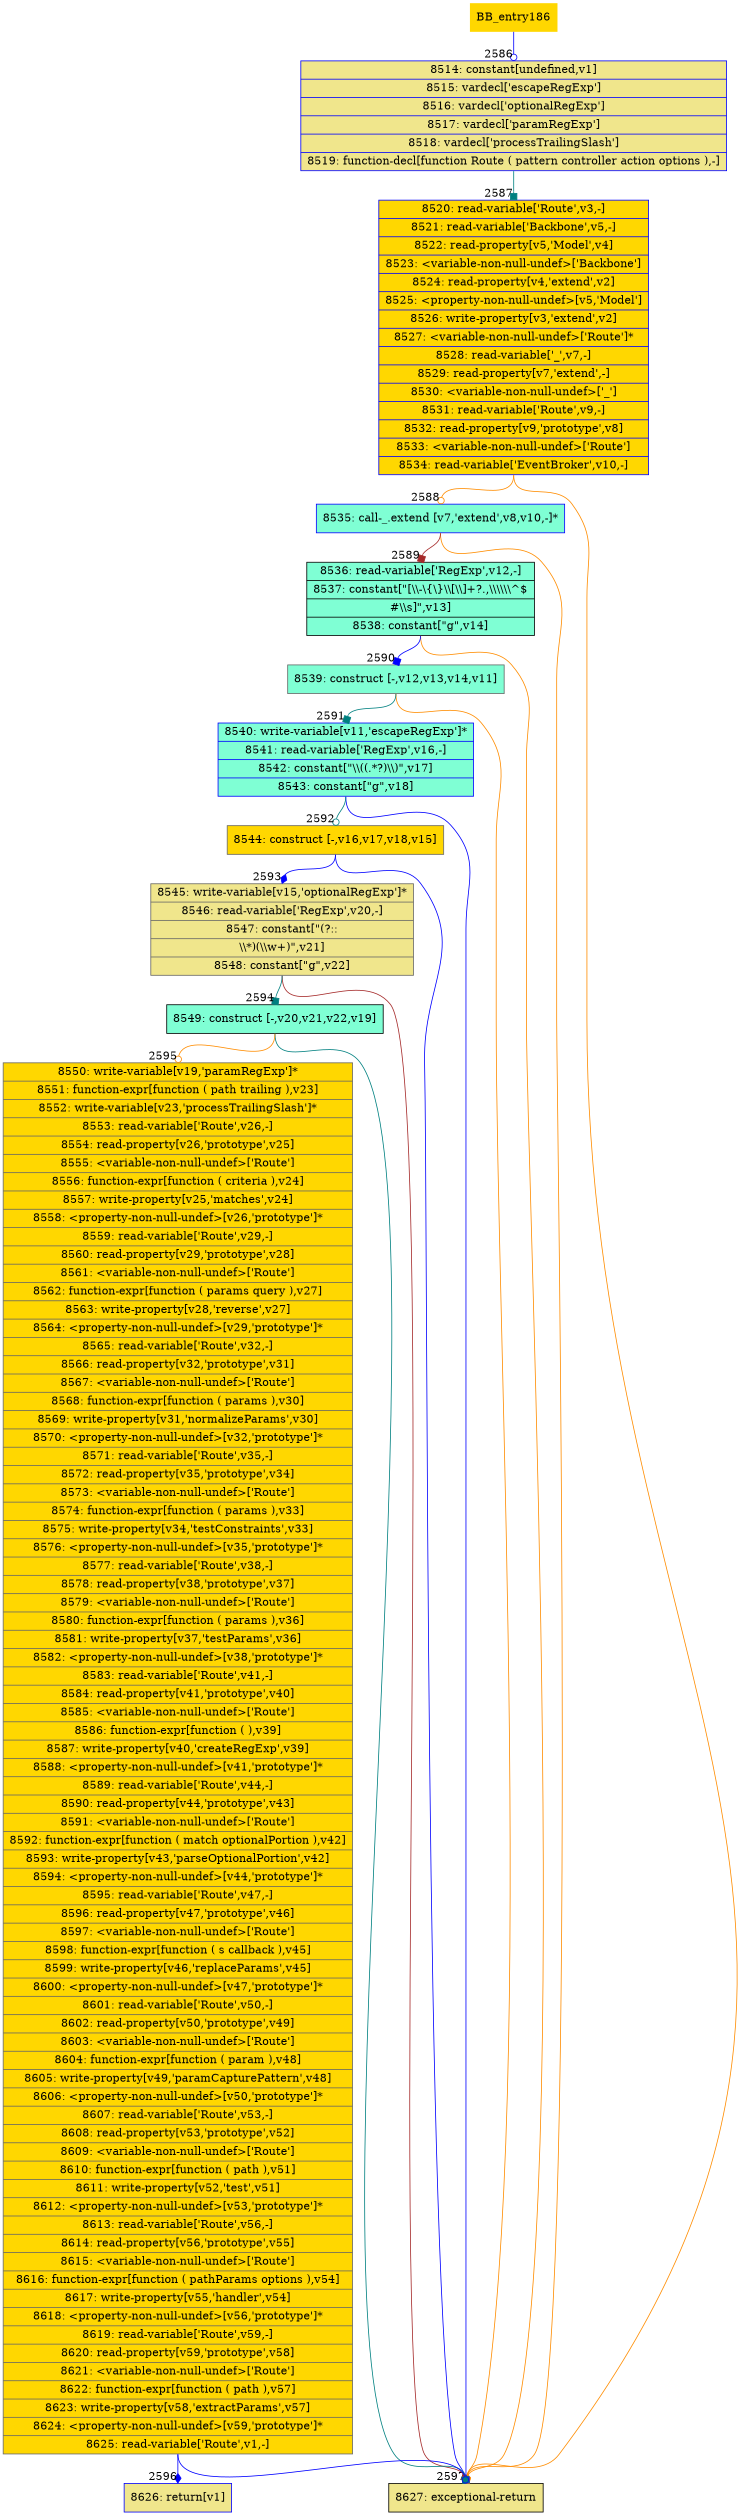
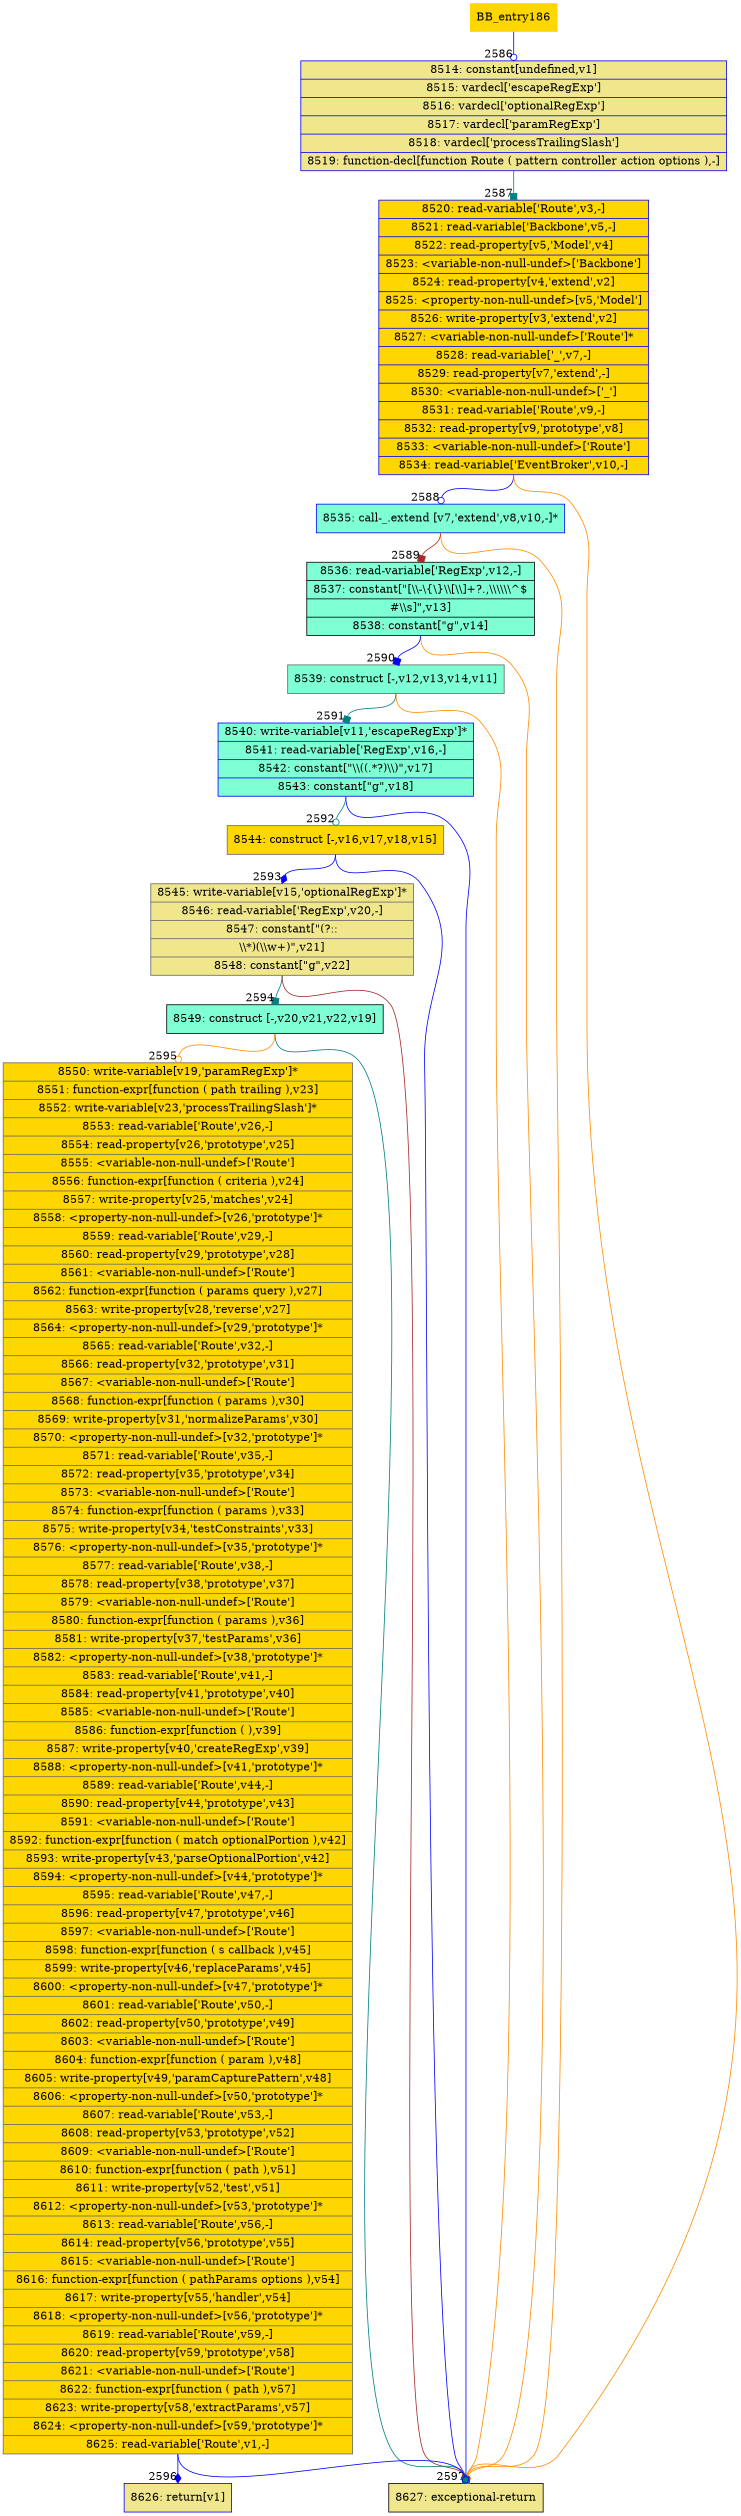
(480, 490) -> (480, 490)
